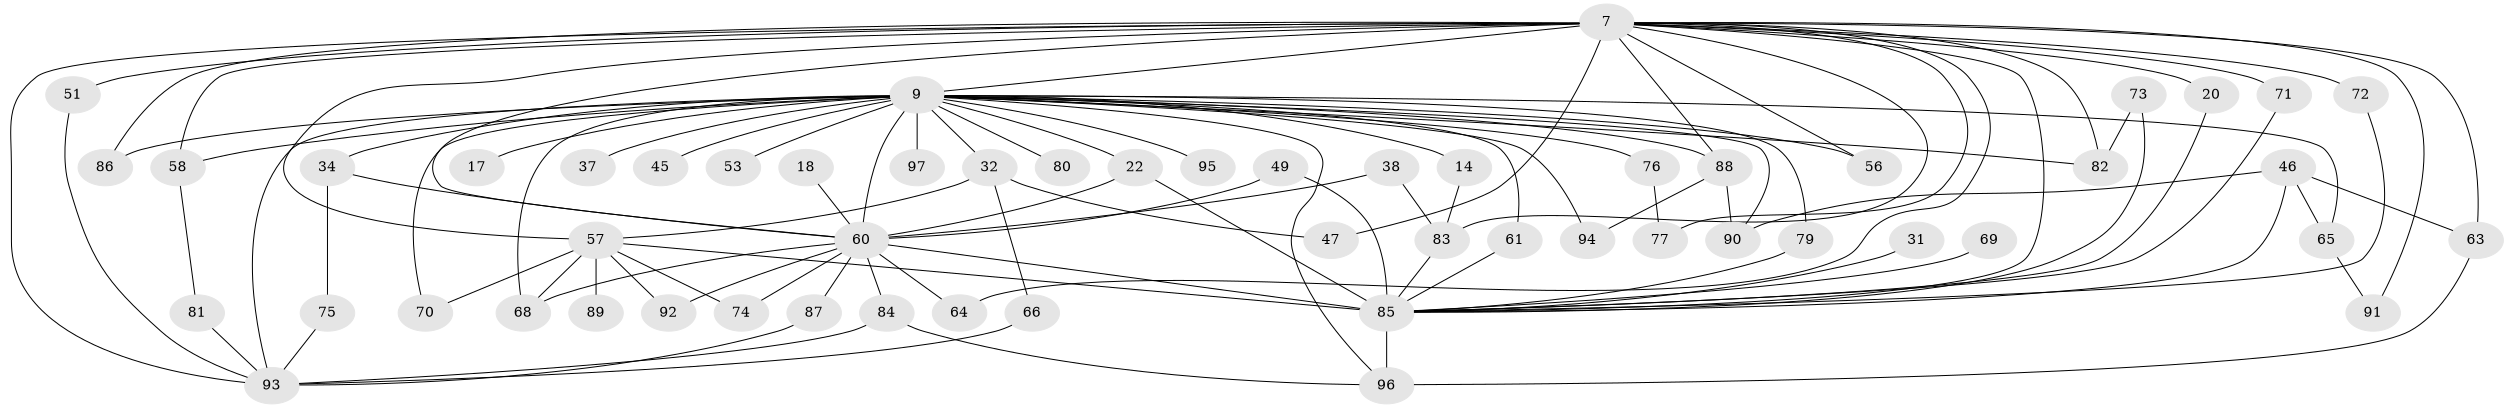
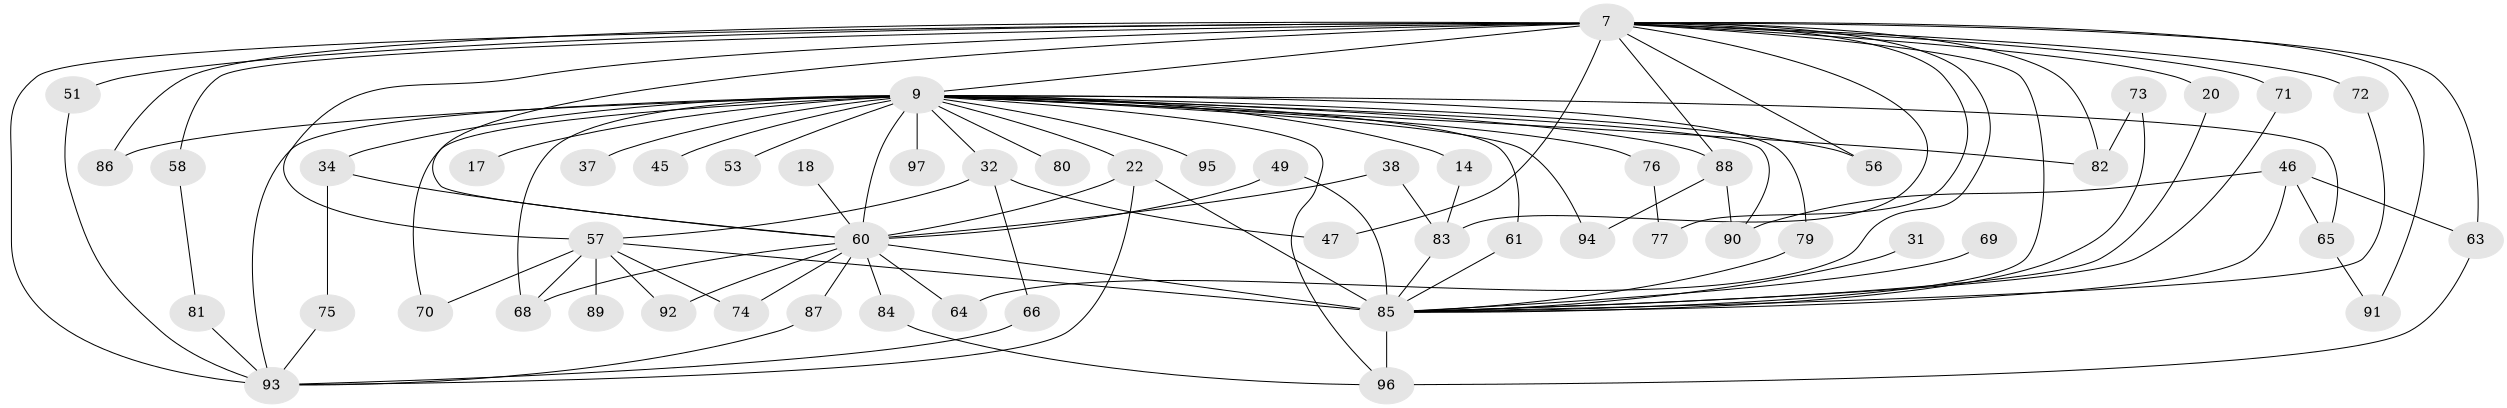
(442, 127) -> none
(726, 352) -> (768, 372)
